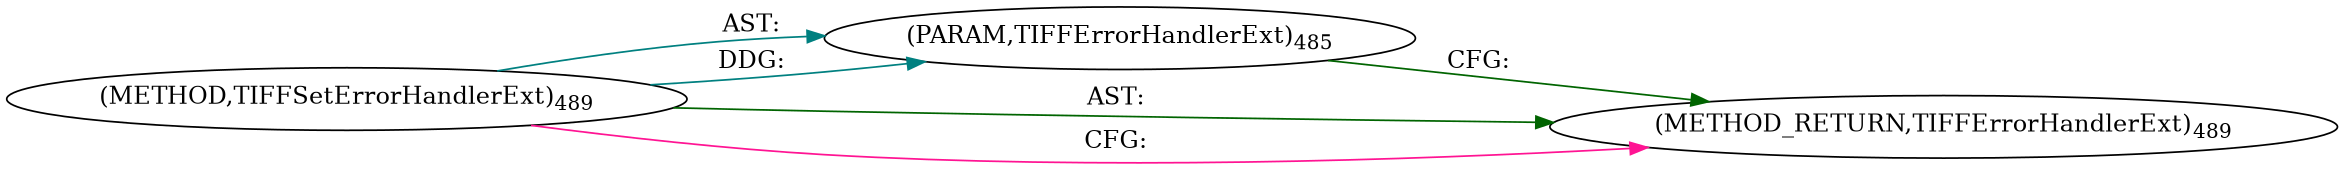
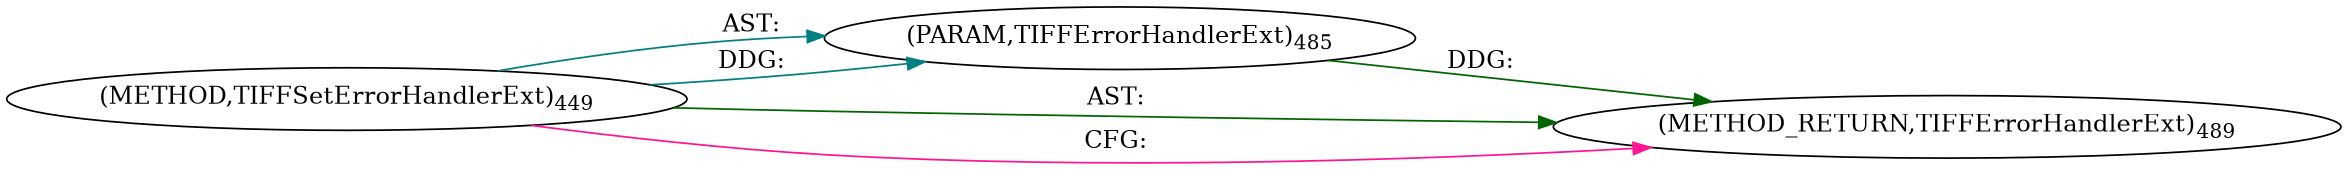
(1483, 62) -> (1484, 62)
(574, 96) -> (574, 96)
